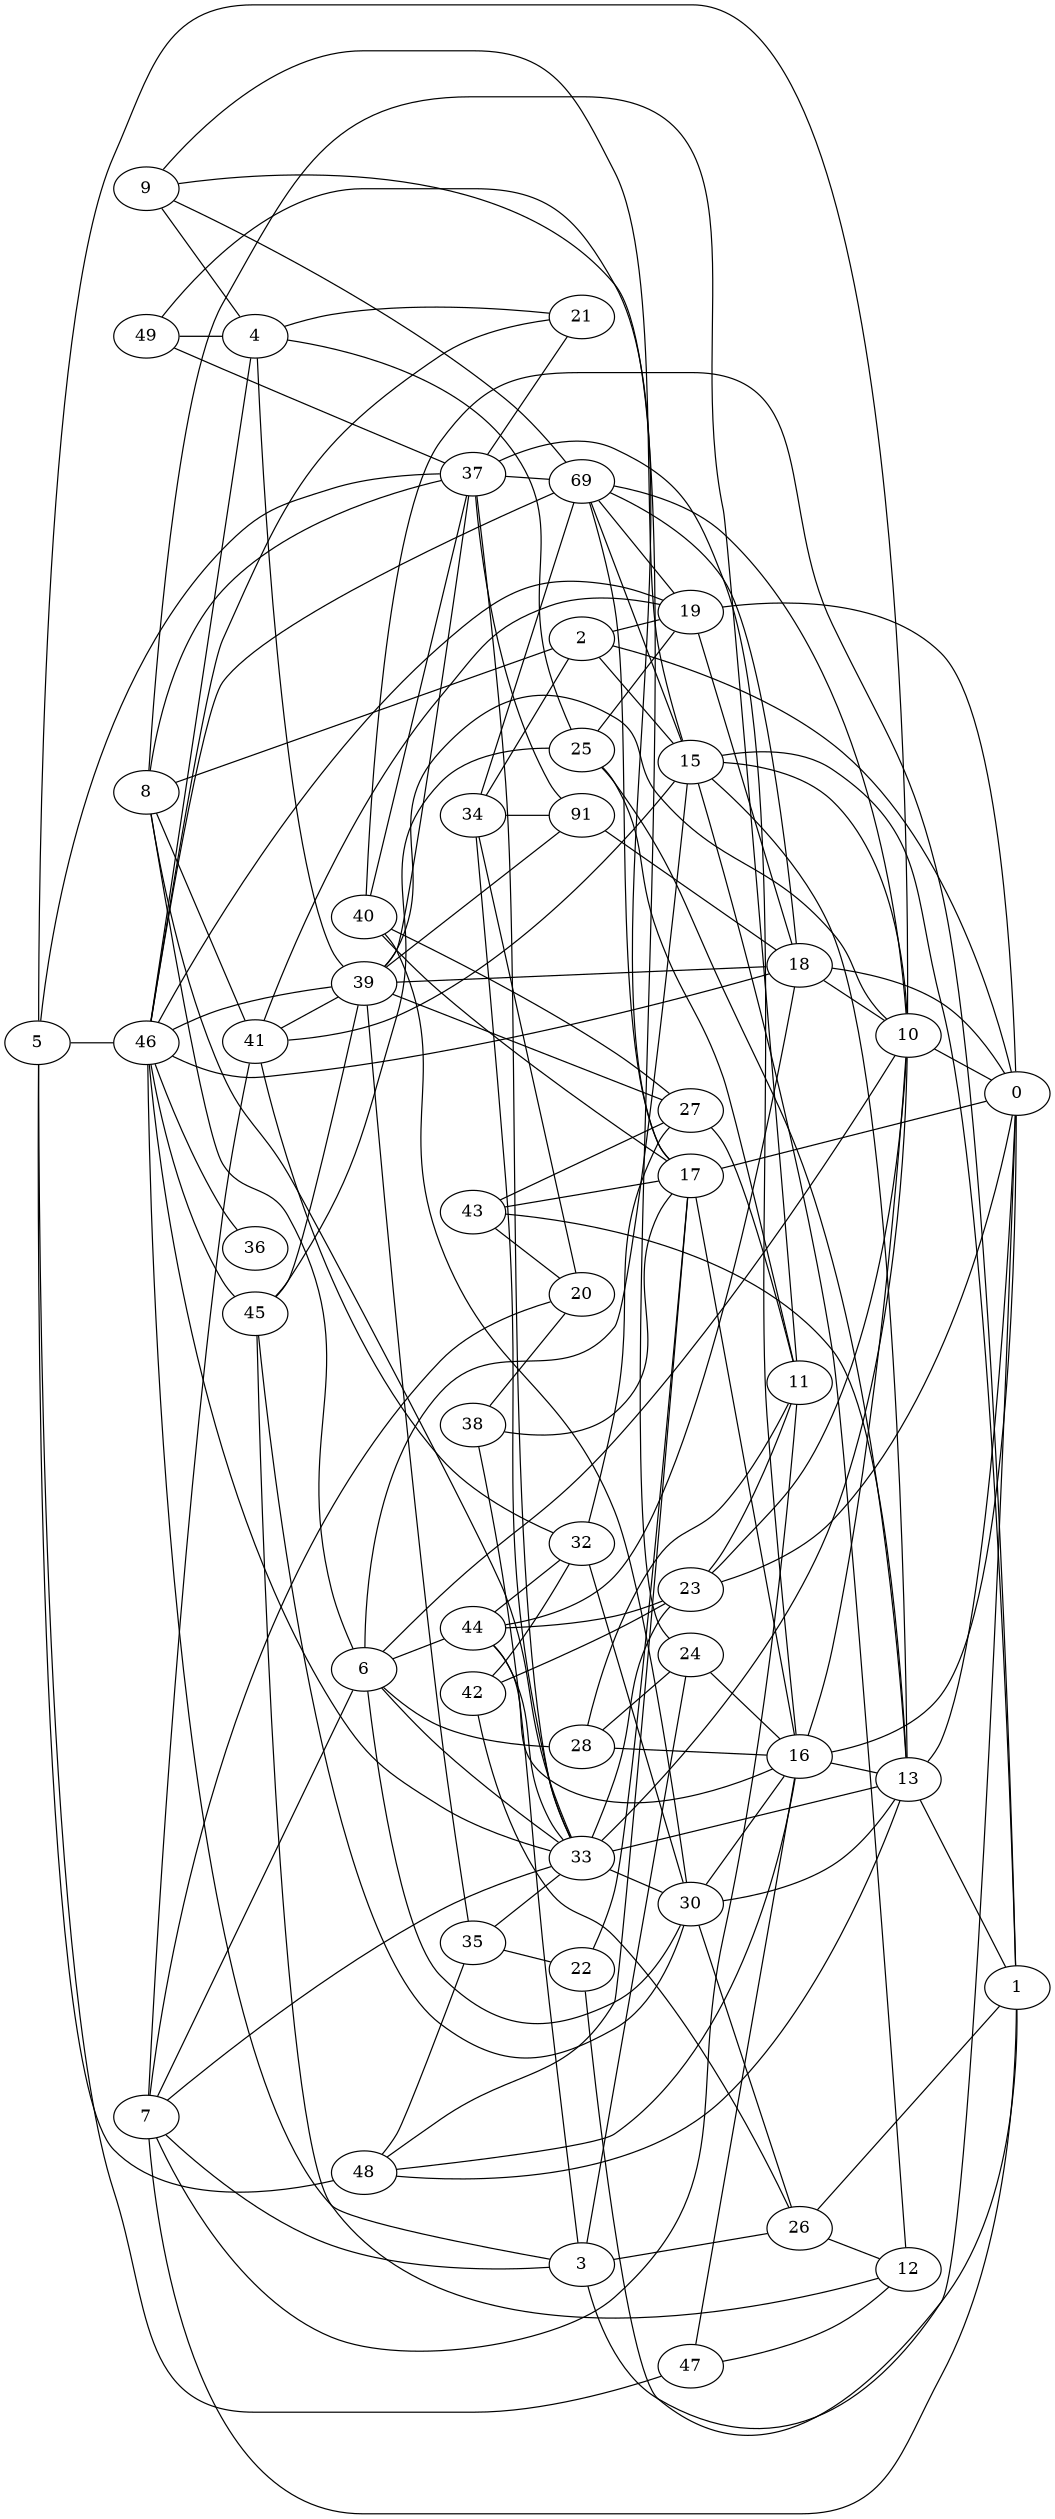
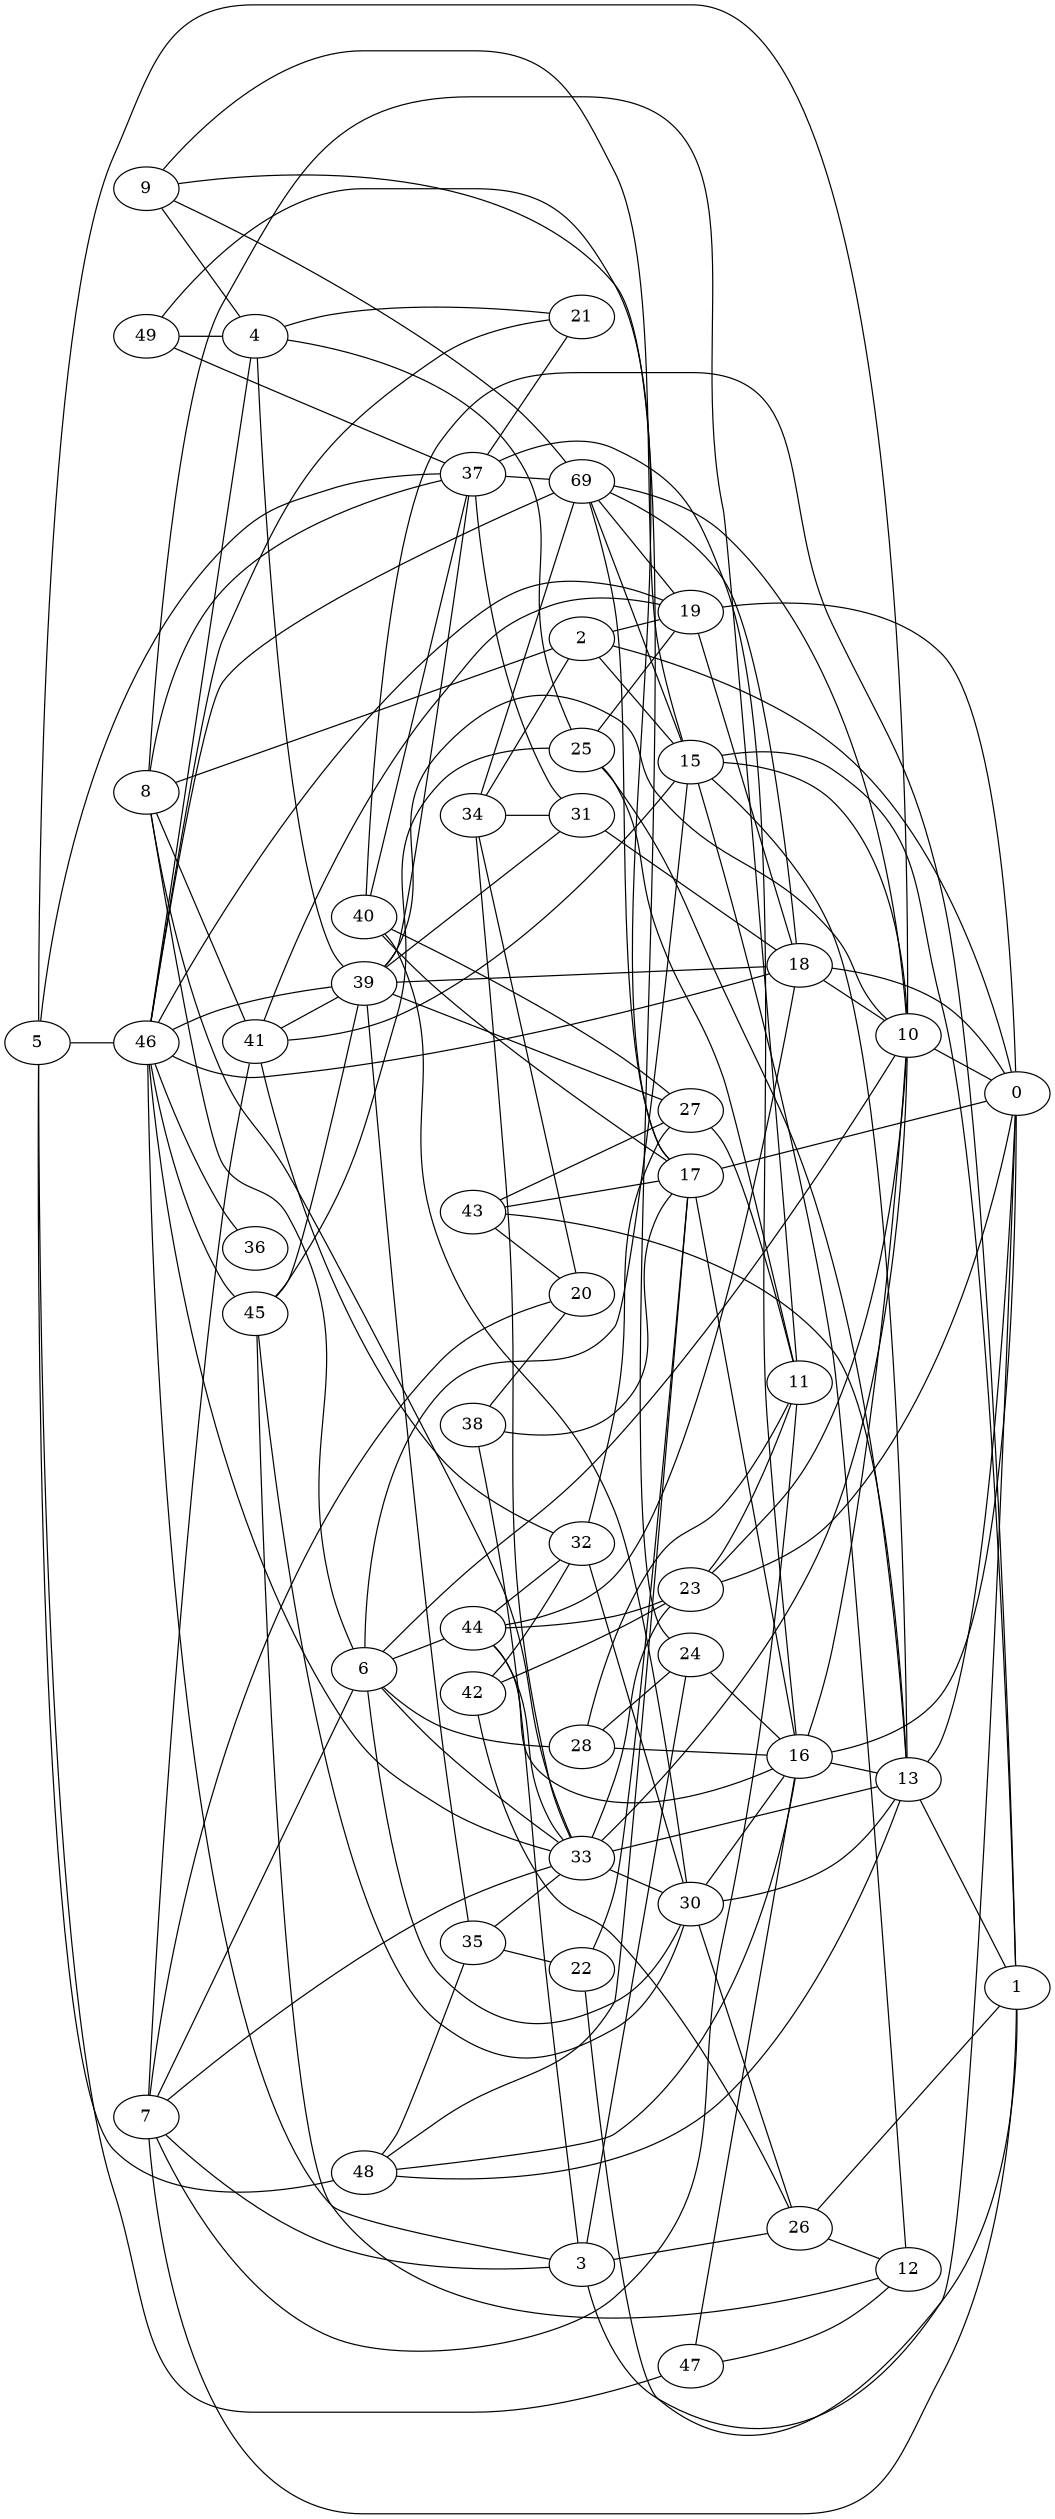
(582, 815) -> (582, 815)
(515, 1169) -> none
